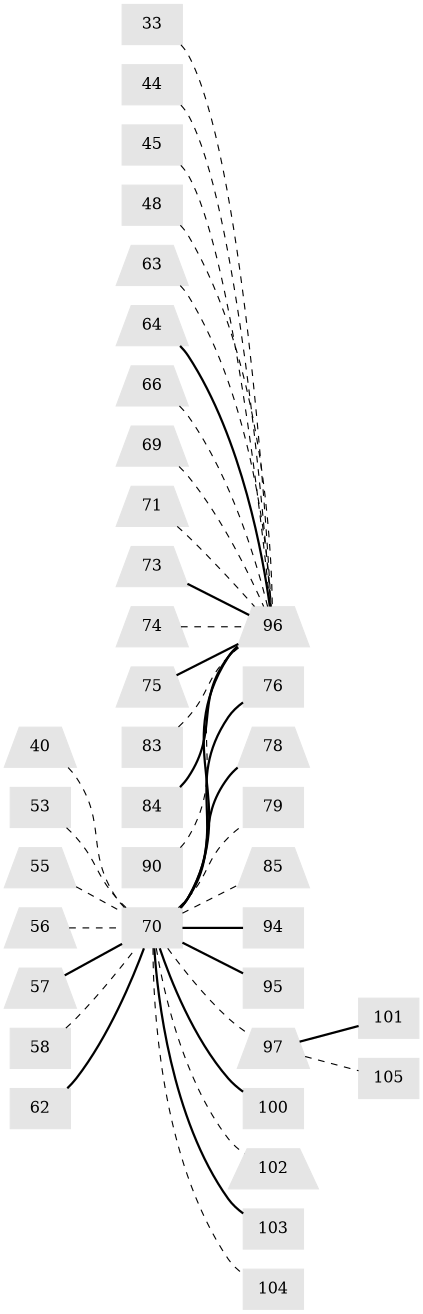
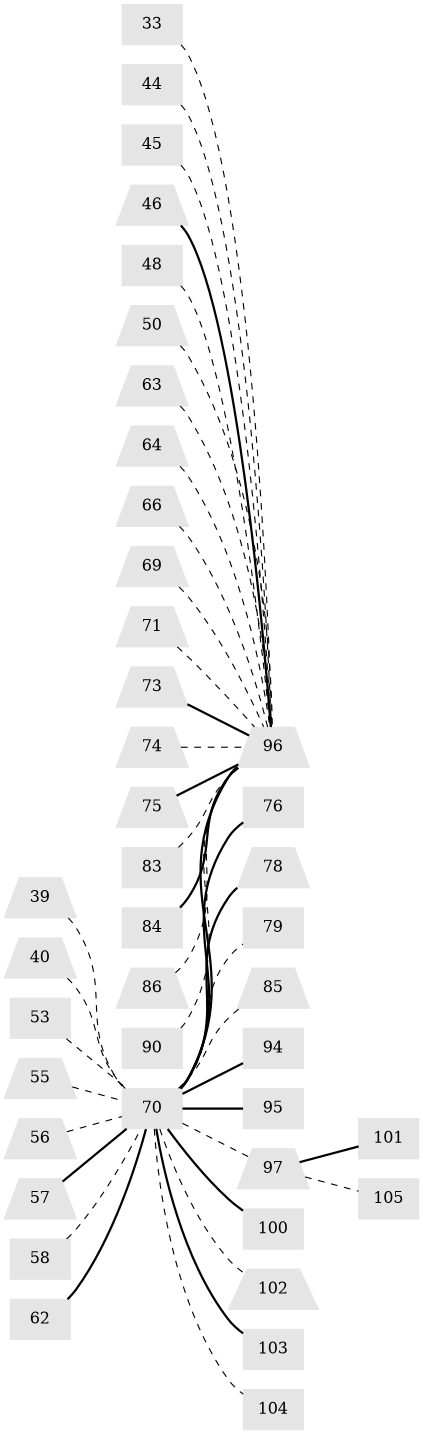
none -> (152, 205)
none -> (152, 326)
(240, 471) -> (240, 591)
none -> (40, 898)
none -> (152, 988)
